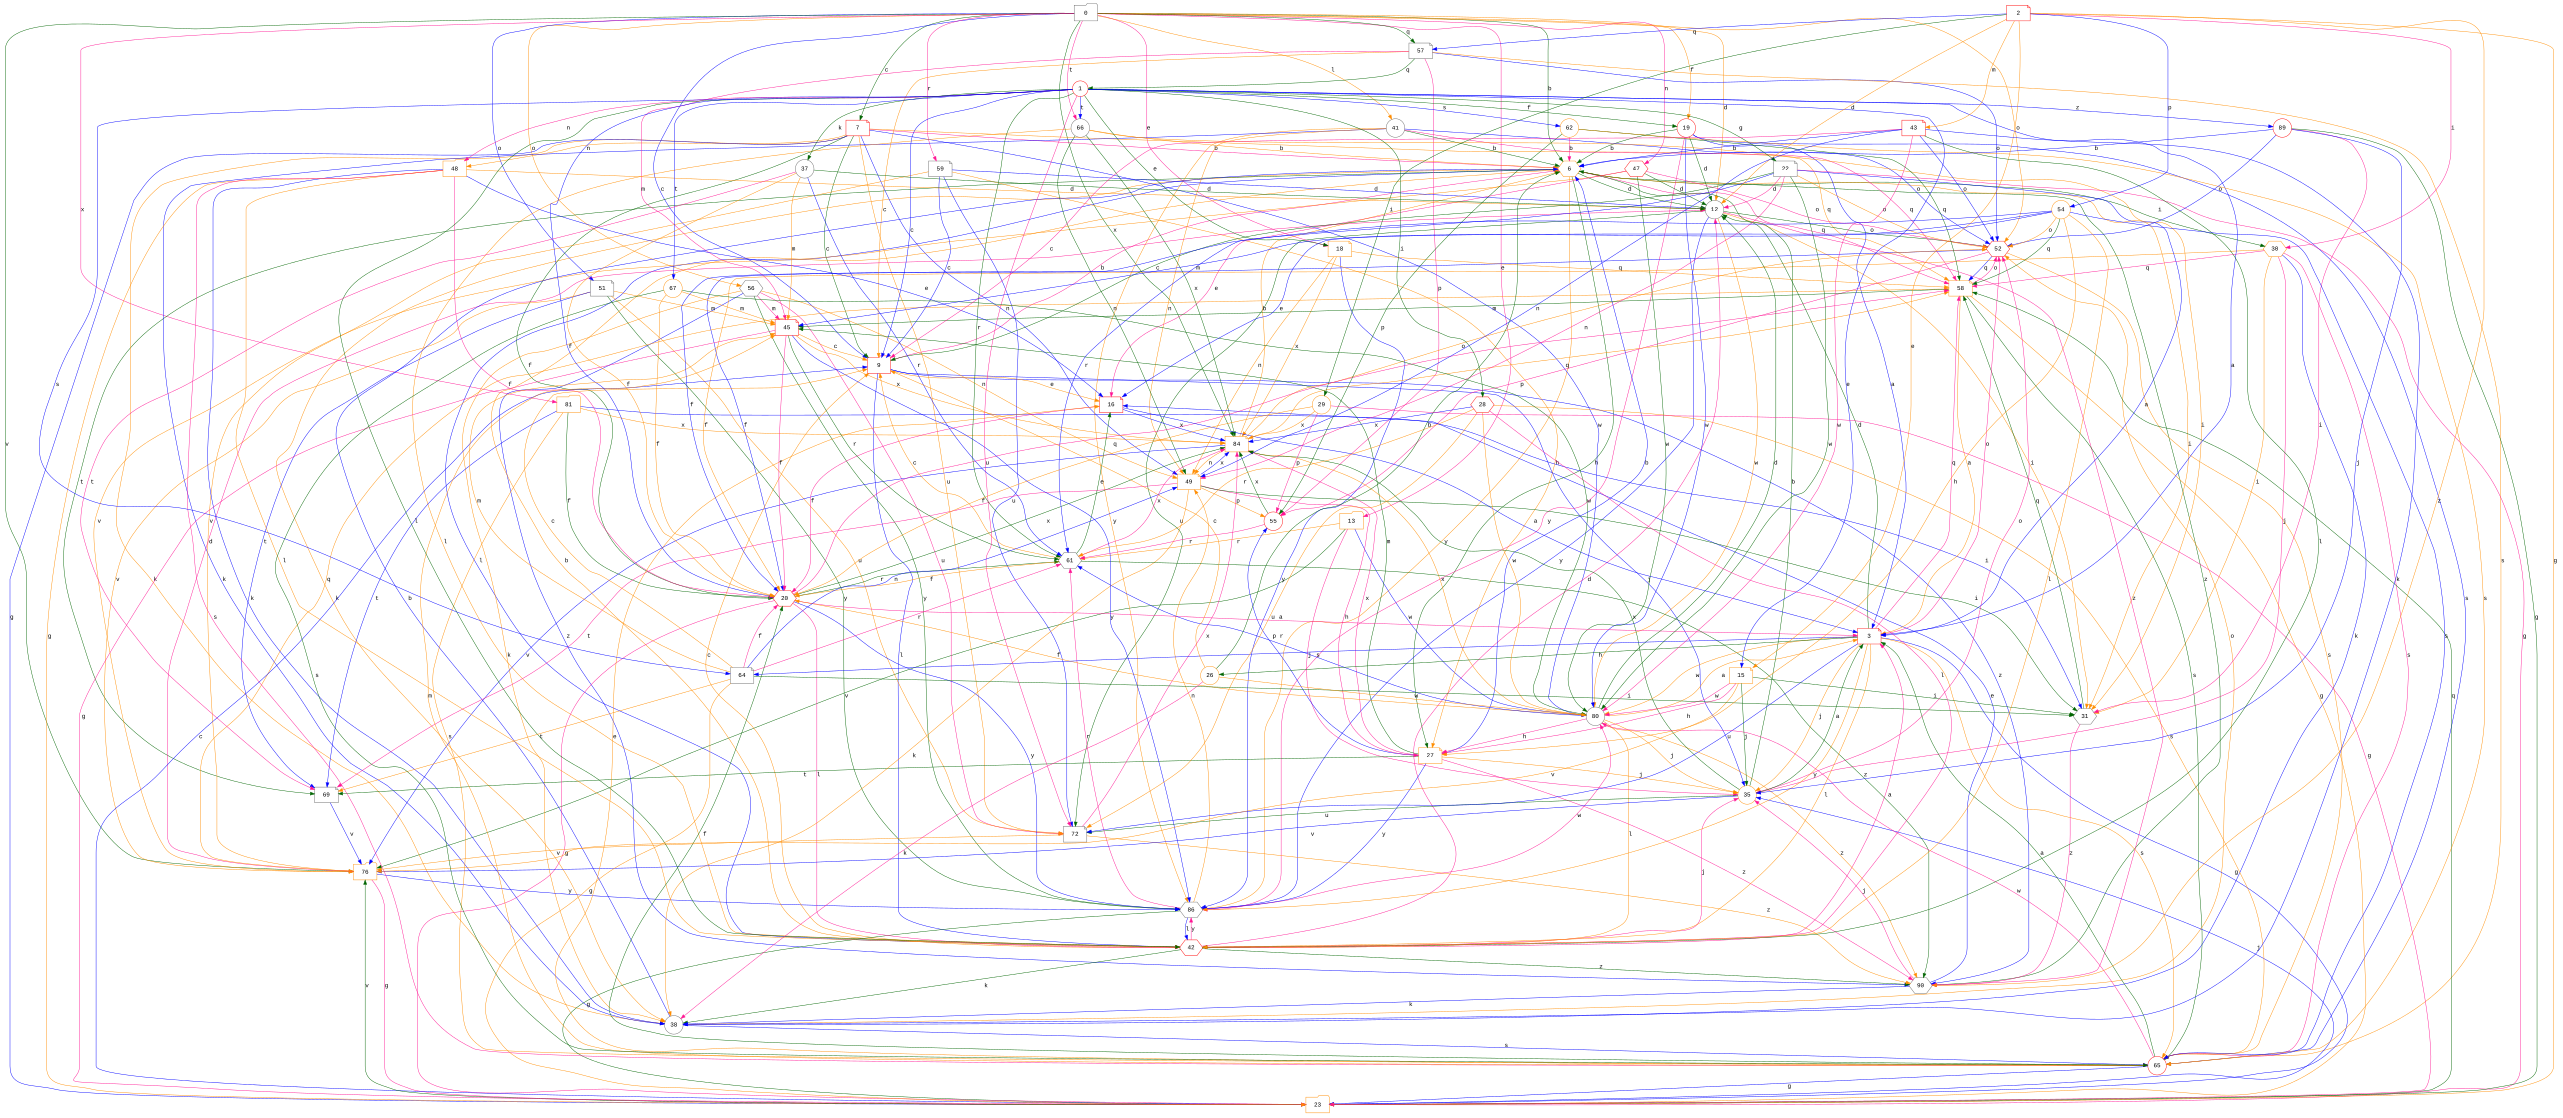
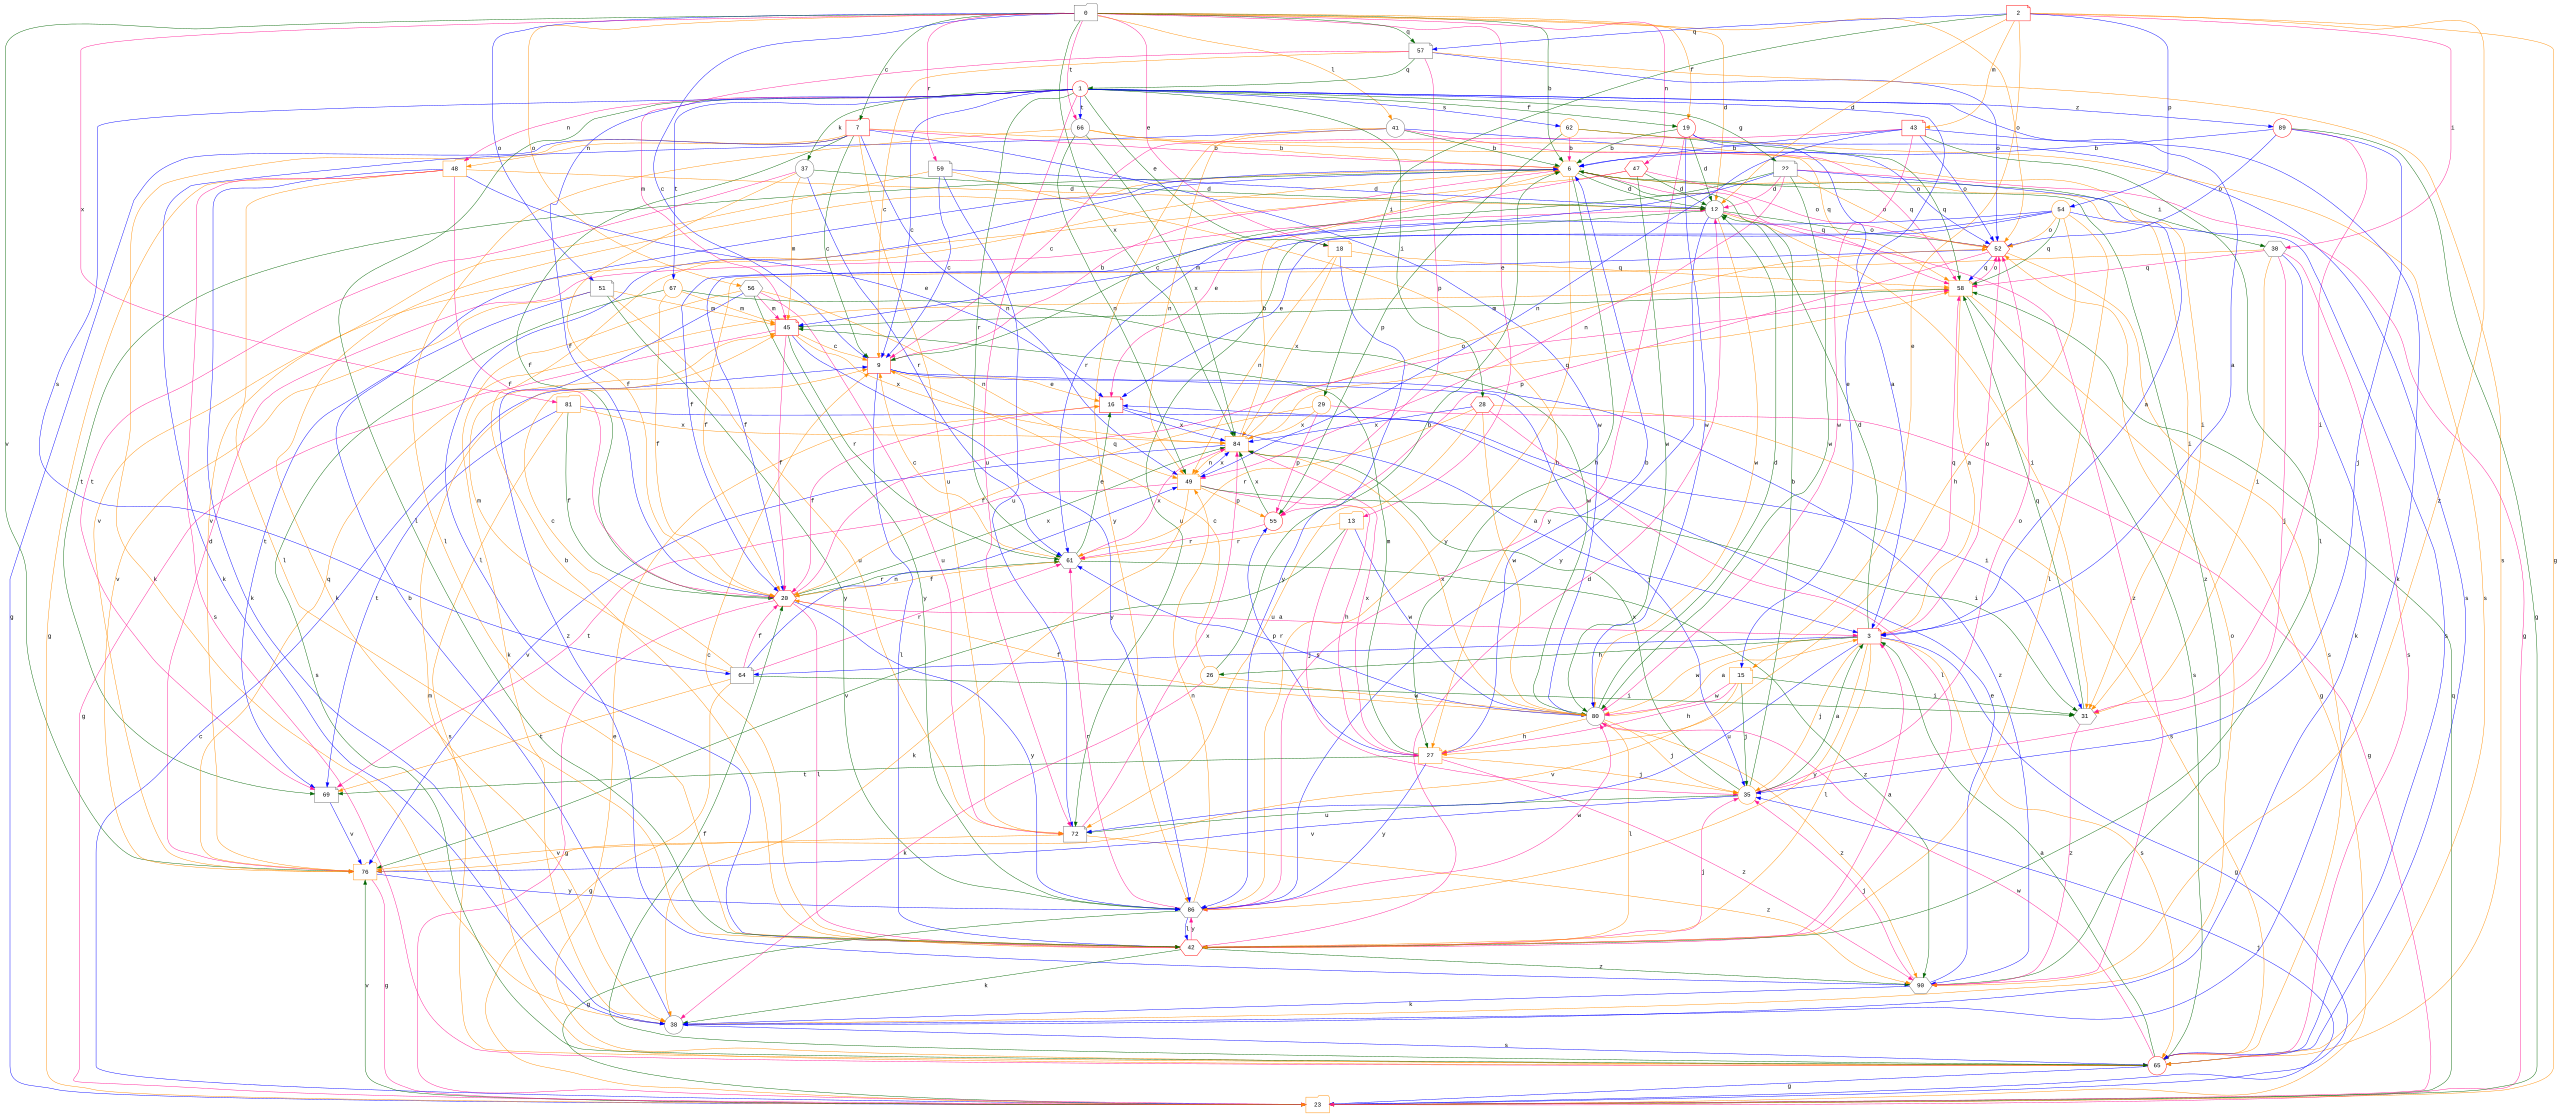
(858, 128) -> (858, 128)
(2275, 249) -> (2275, 249)
(1516, 735) -> (1516, 735)
